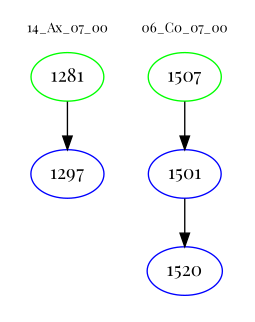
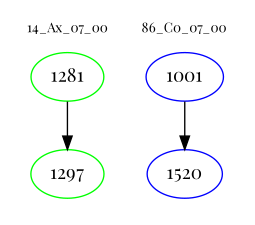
(185, 29) -> (185, 29)
(185, 77) -> none
(67, 174) -> (67, 174)
(185, 174) -> (185, 77)
